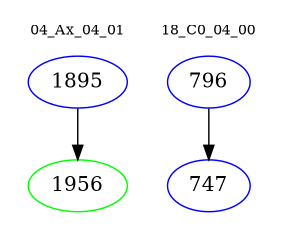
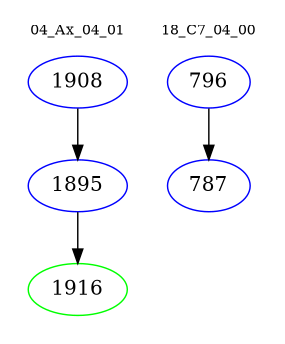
(209, 31) -> (209, 31)
none -> (78, 82)
(78, 186) -> (78, 289)
(209, 186) -> (209, 186)
